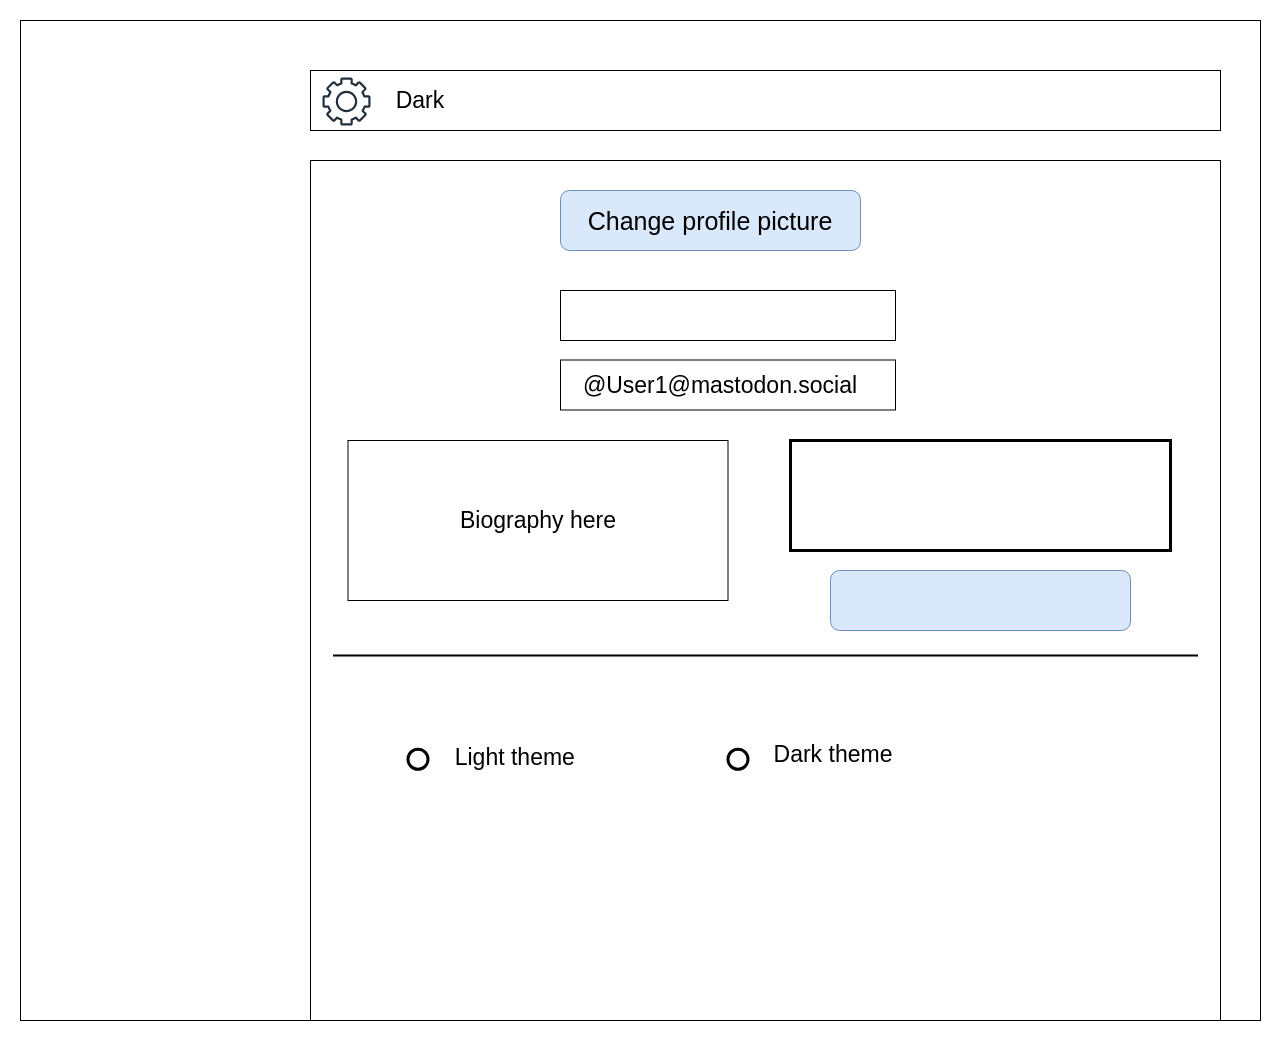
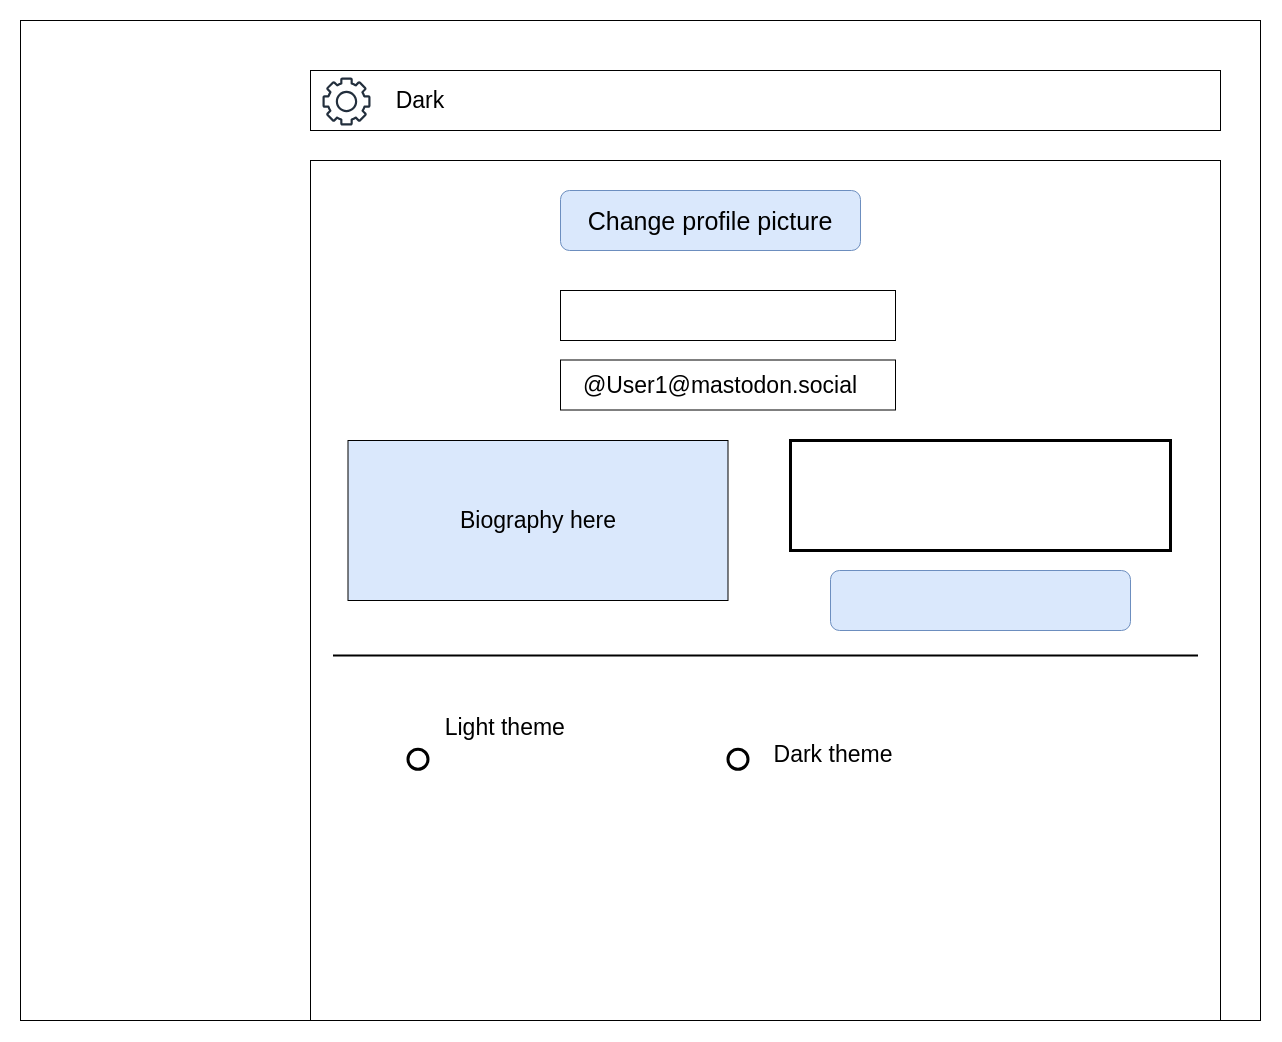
(538, 521) -> (538, 521)
(518, 754) -> (508, 724)
